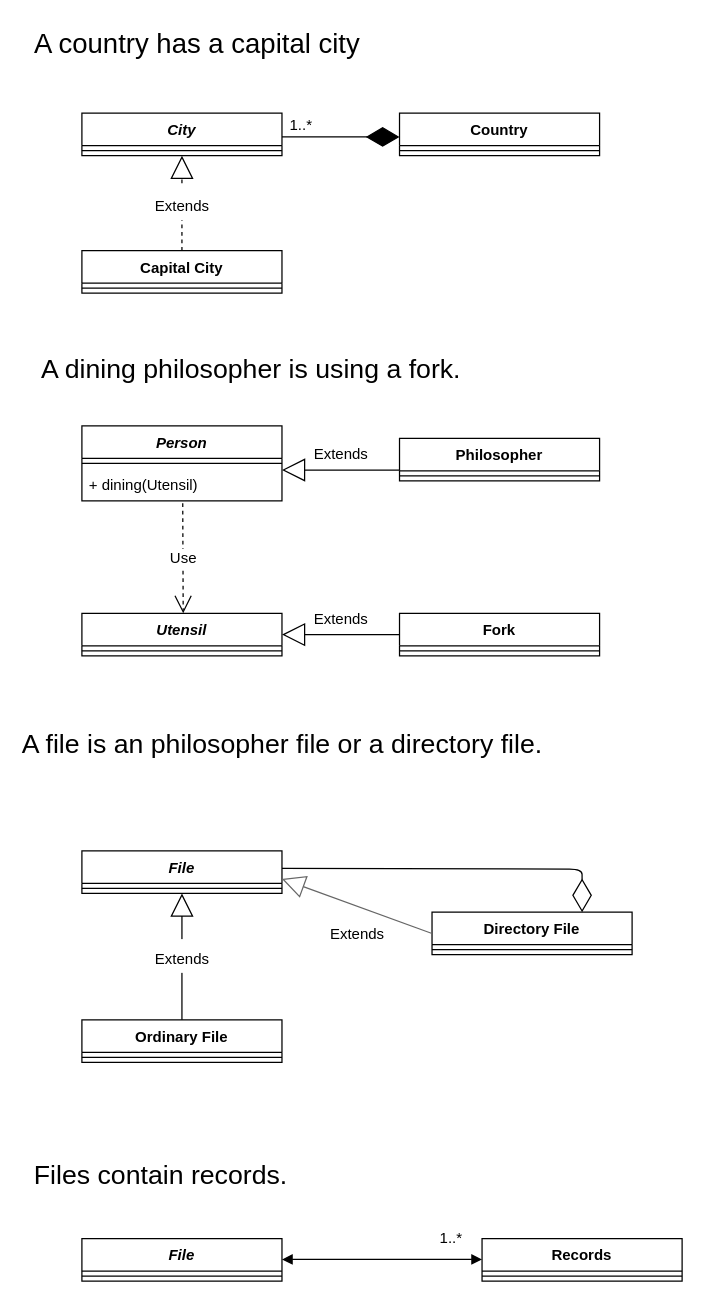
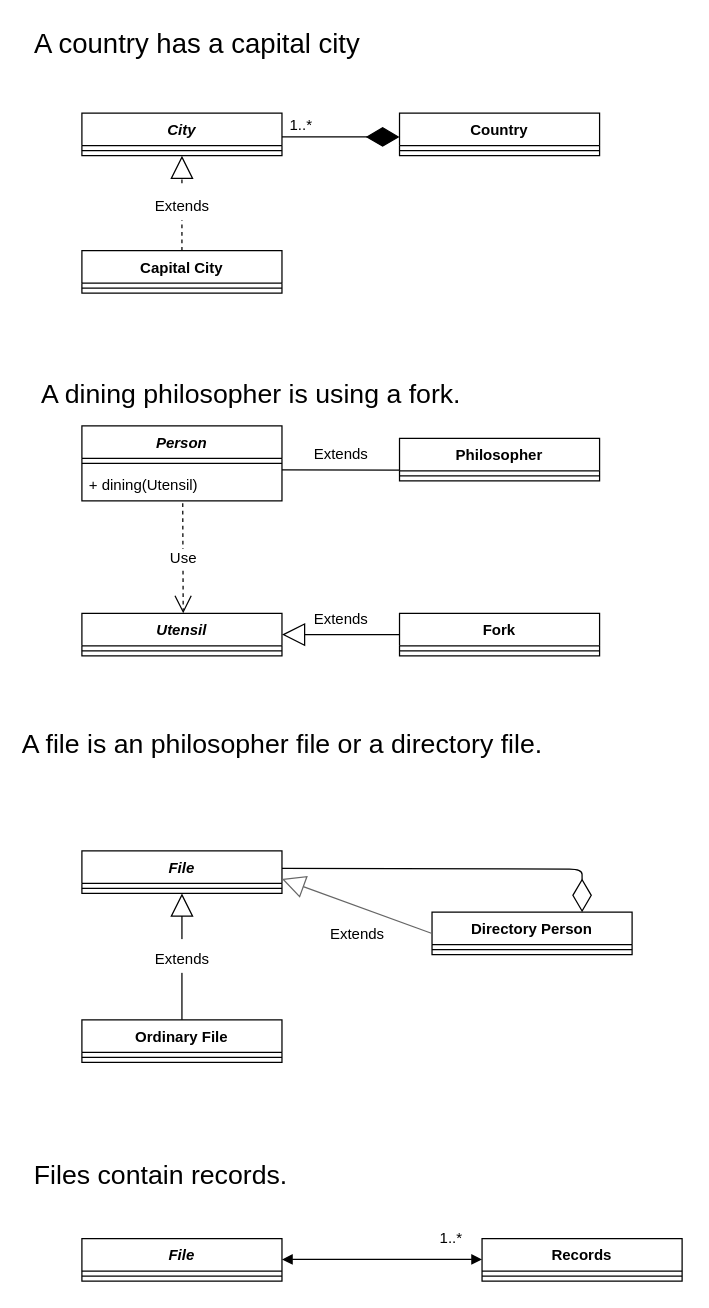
(251, 369) -> (251, 394)
(306, 470) -> (295, 470)
(531, 929) -> (531, 929)
